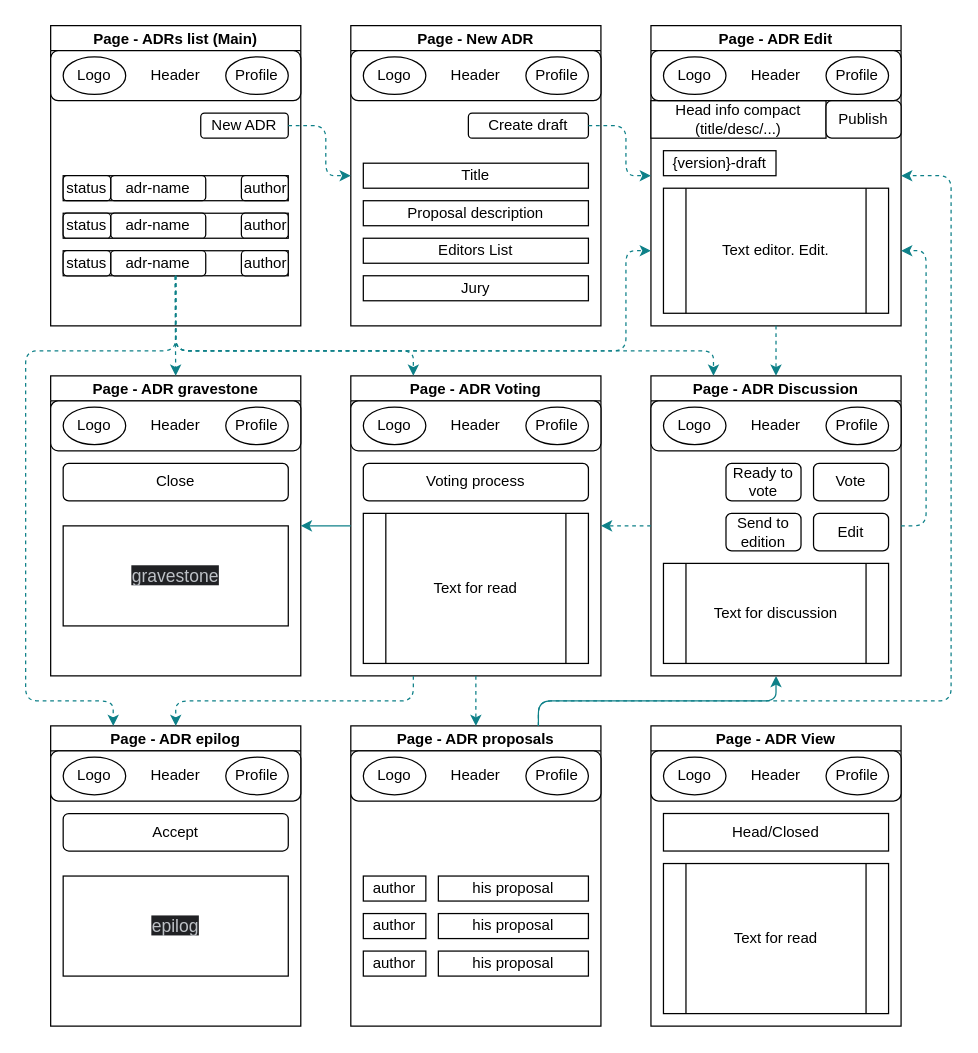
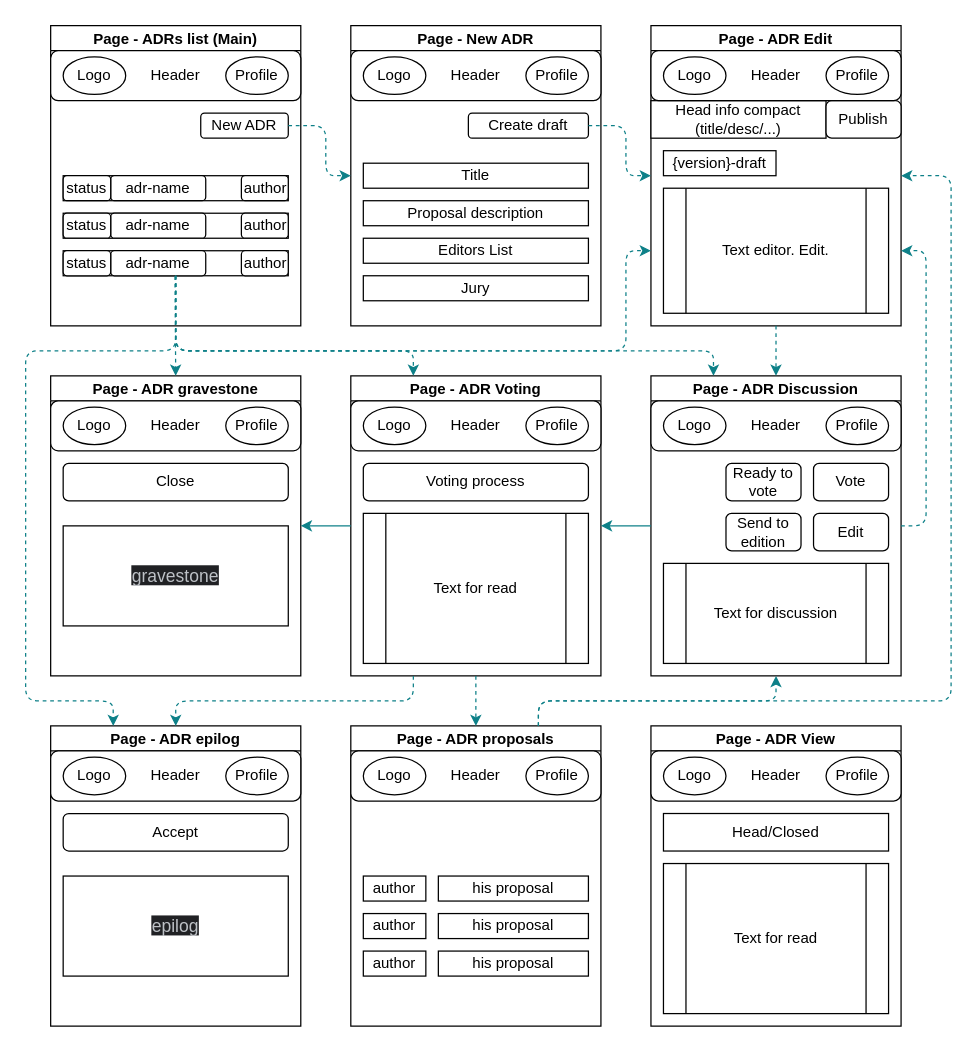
(630, 526) -> (630, 526)
(776, 691) -> (776, 691)
